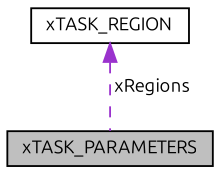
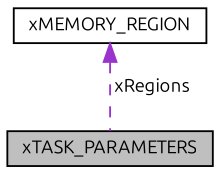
(110, 26) -> (110, 26)
